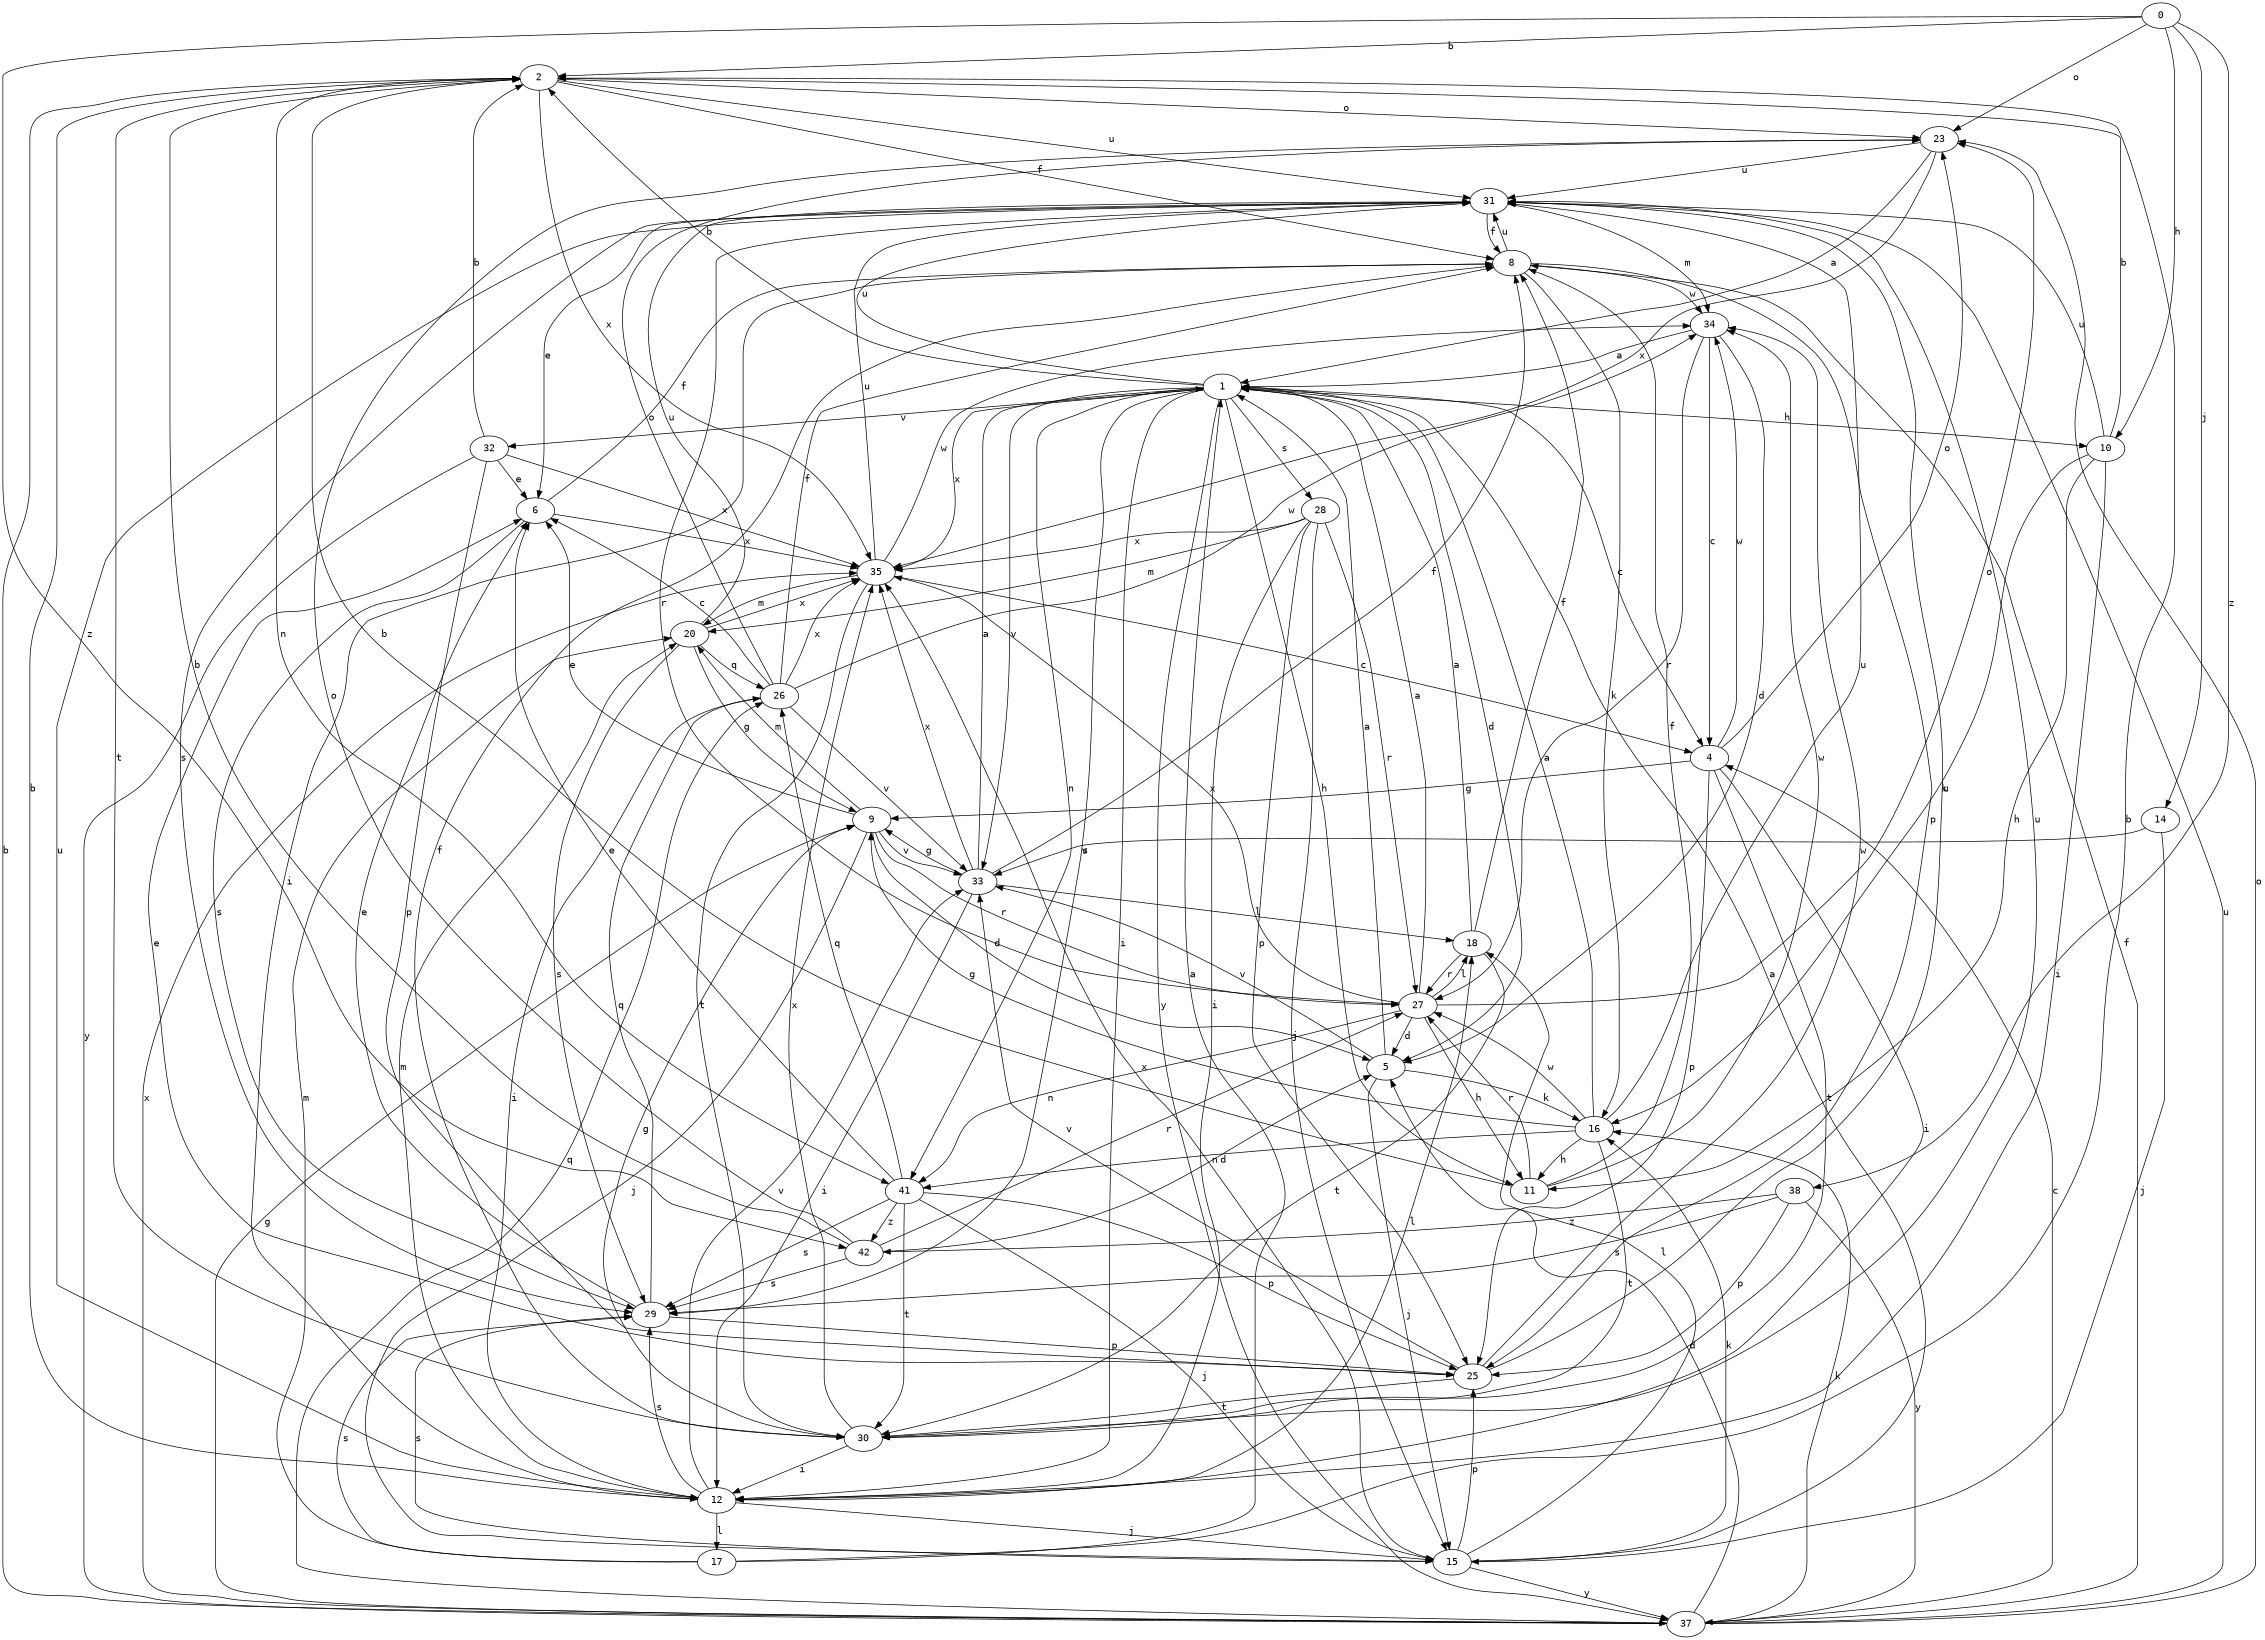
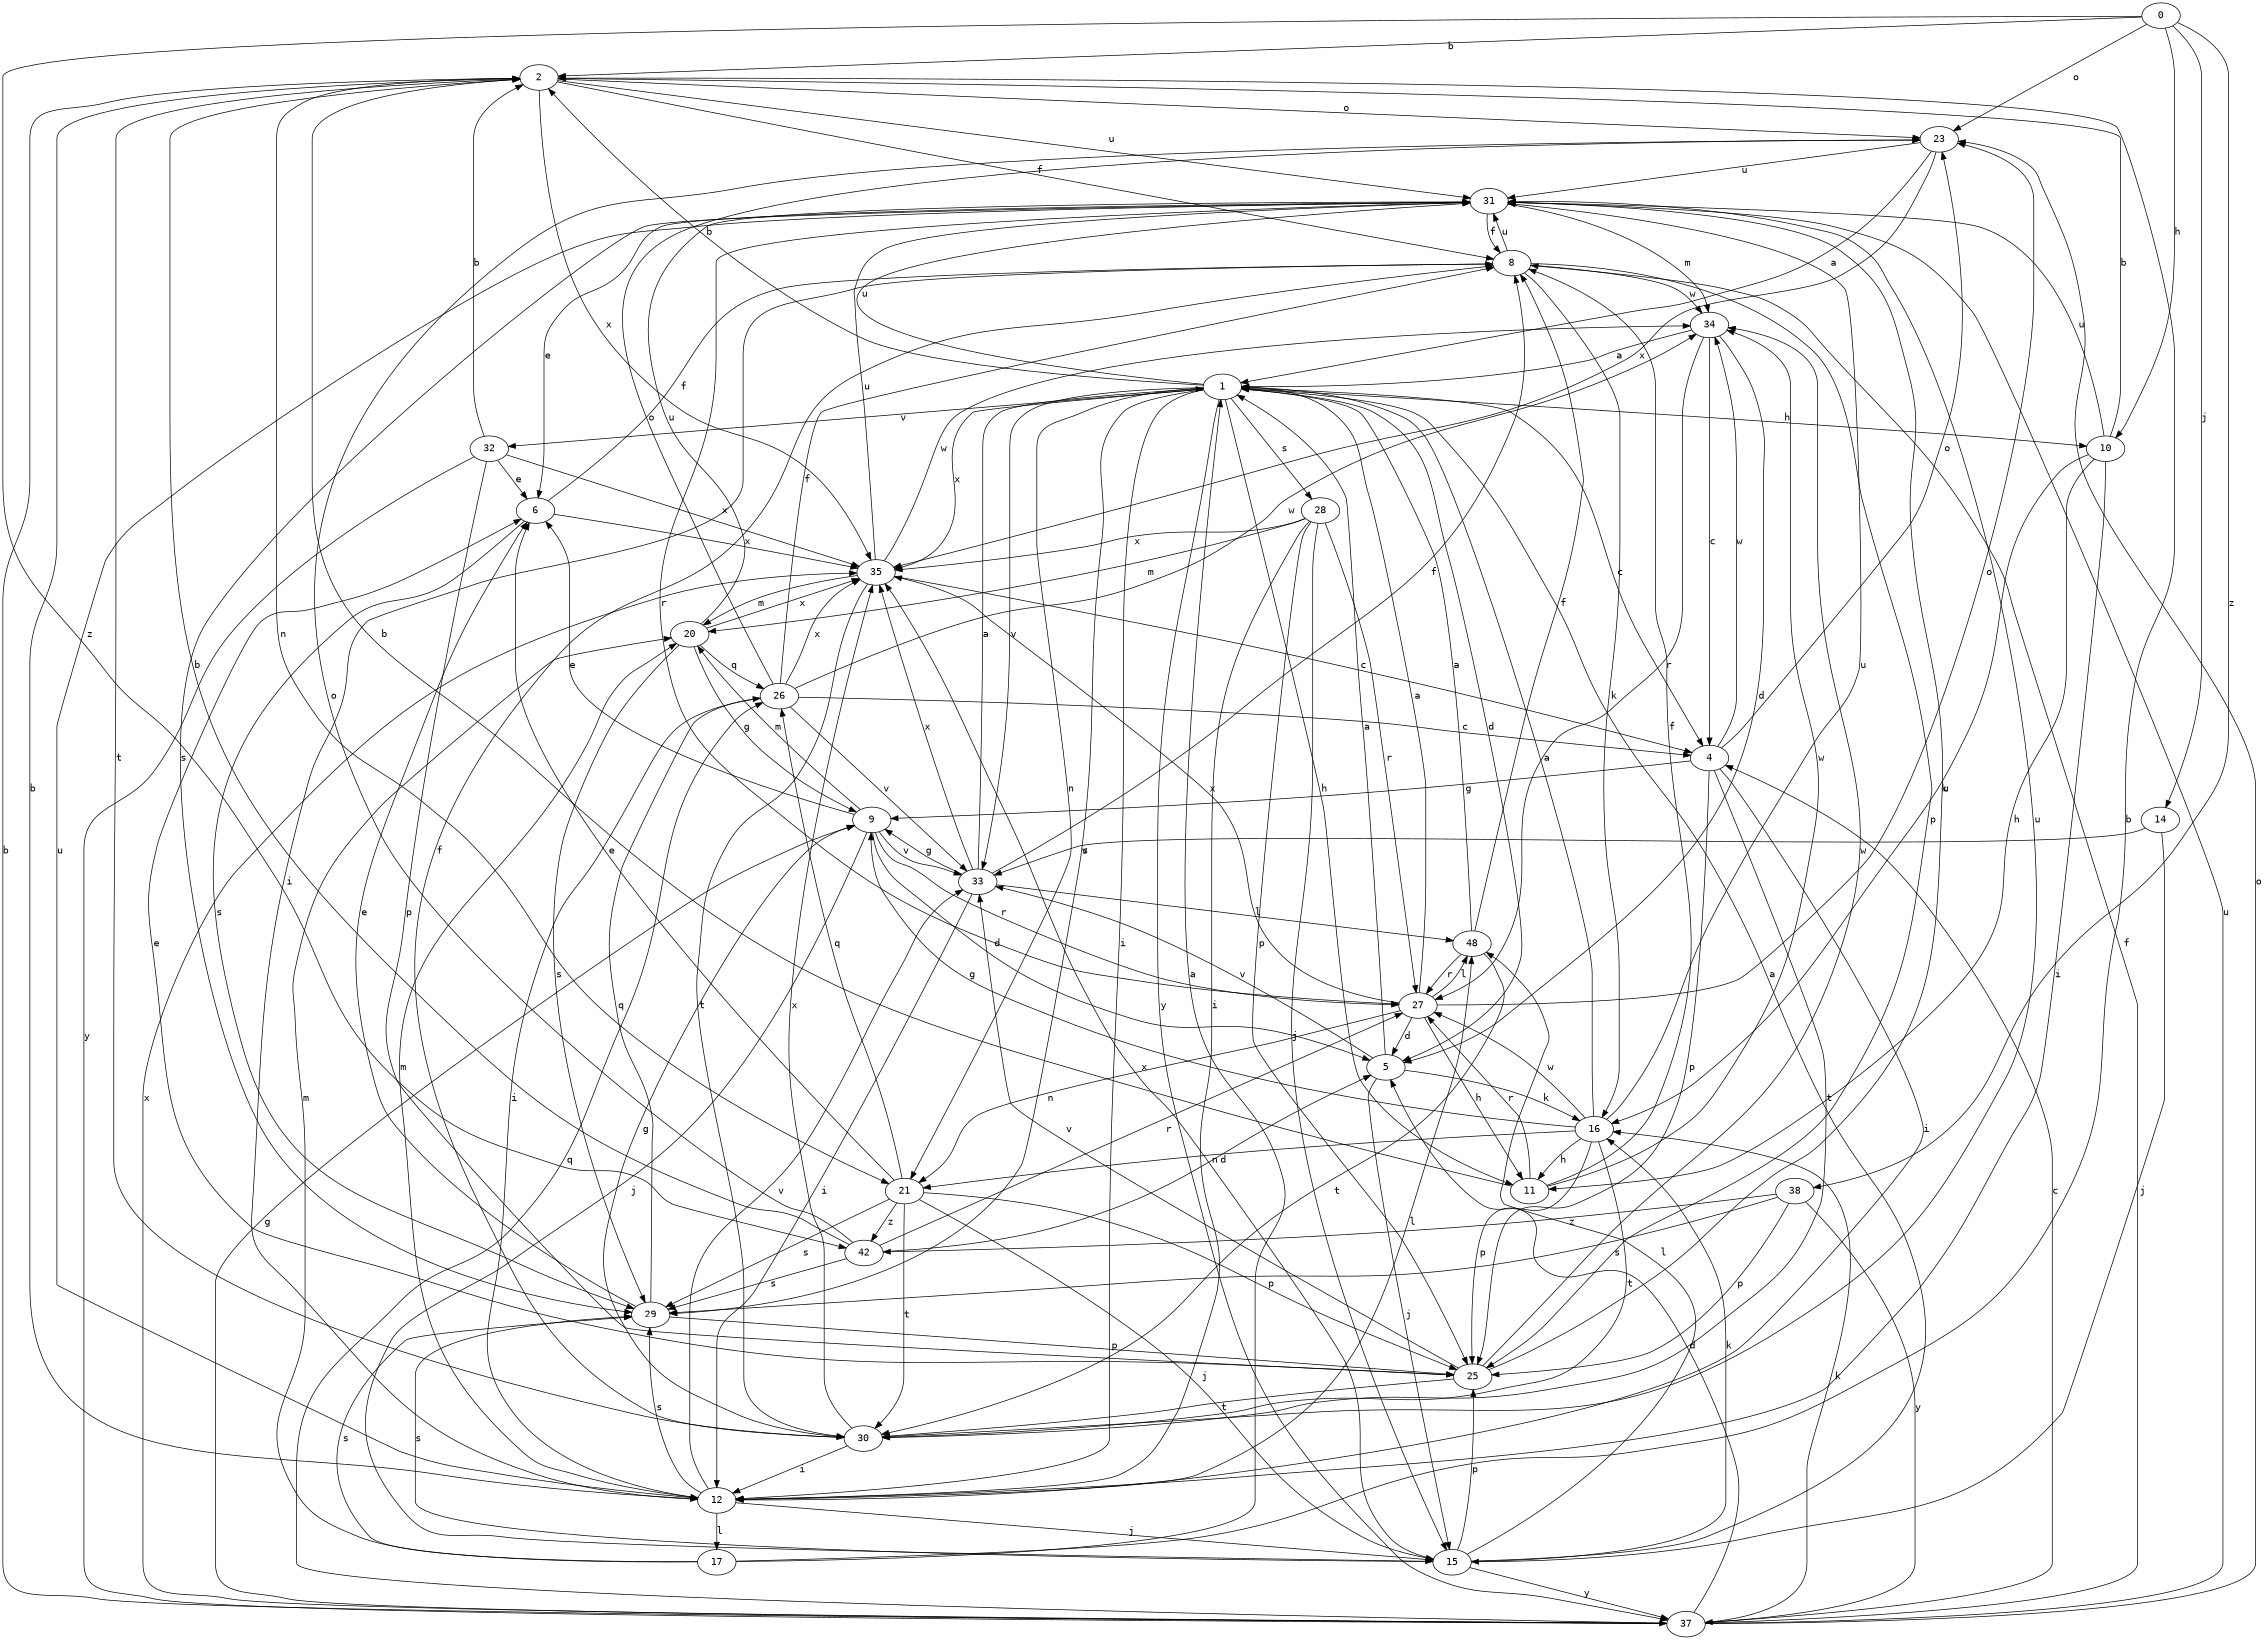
(685, 598) -> (1264, 715)
(1472, 944) -> (1472, 944)
(905, 1191) -> (905, 1191)
none -> (1490, 1217)
